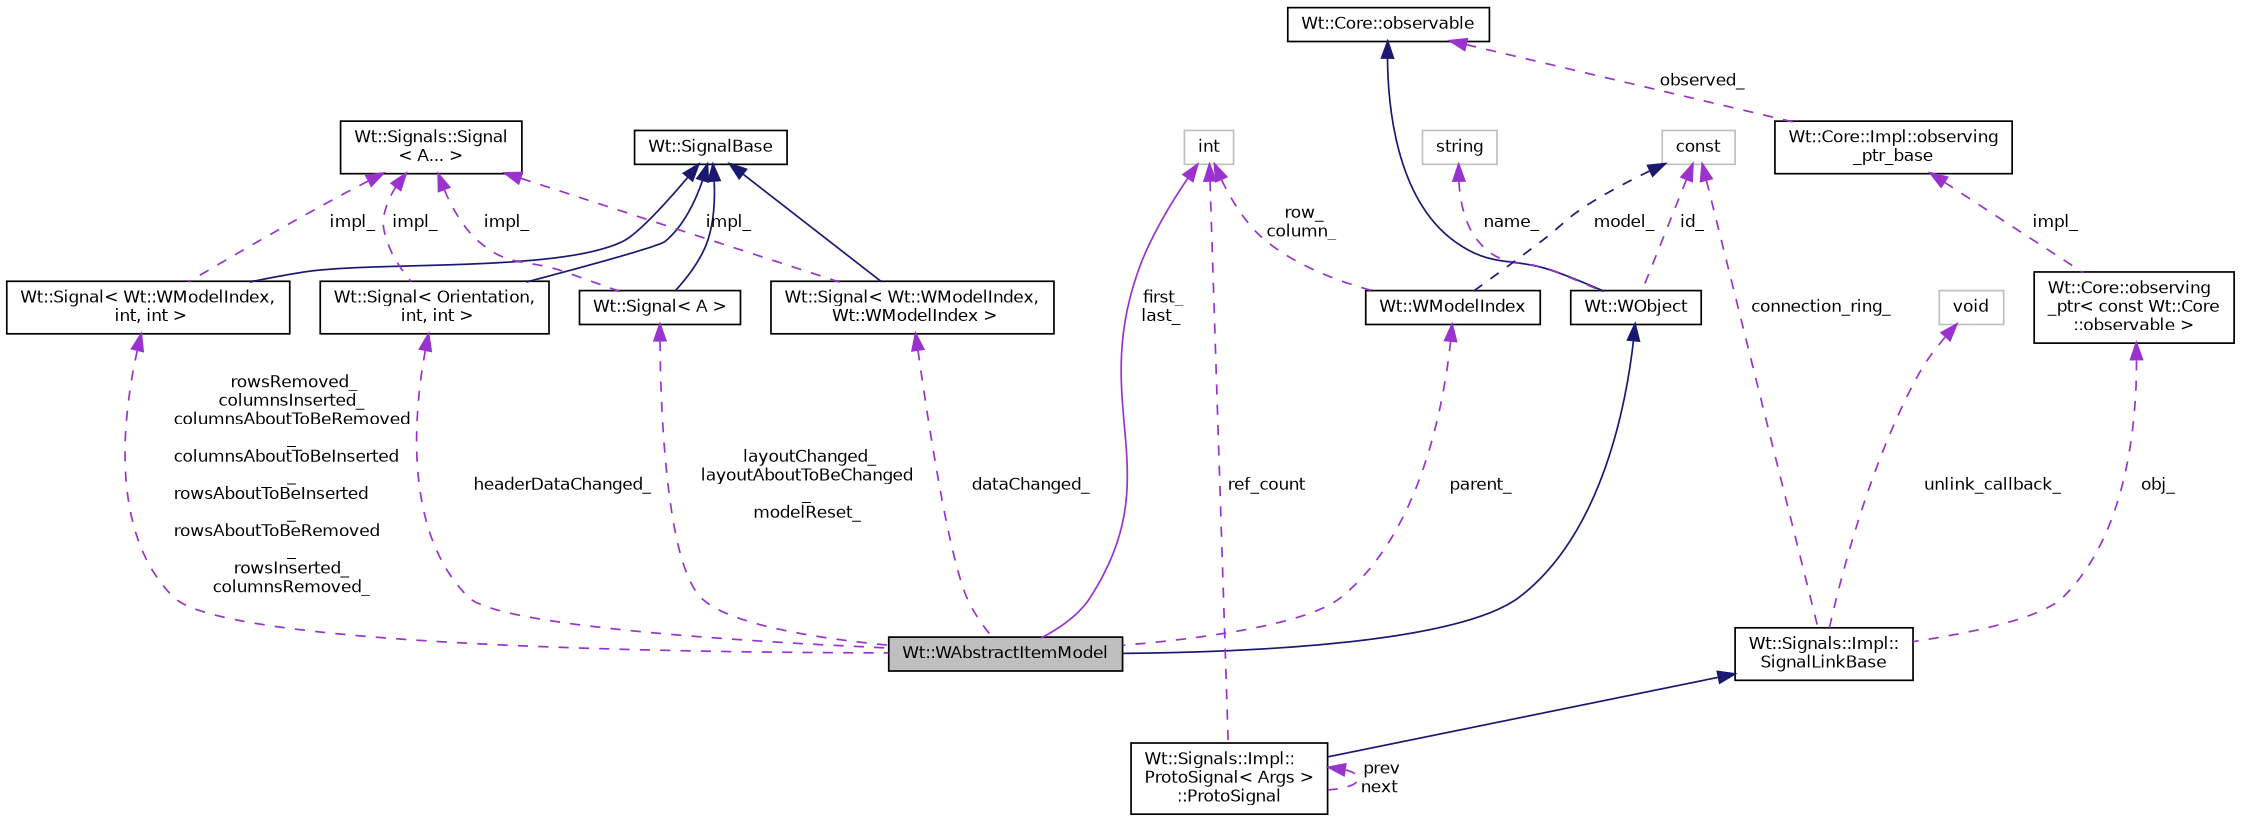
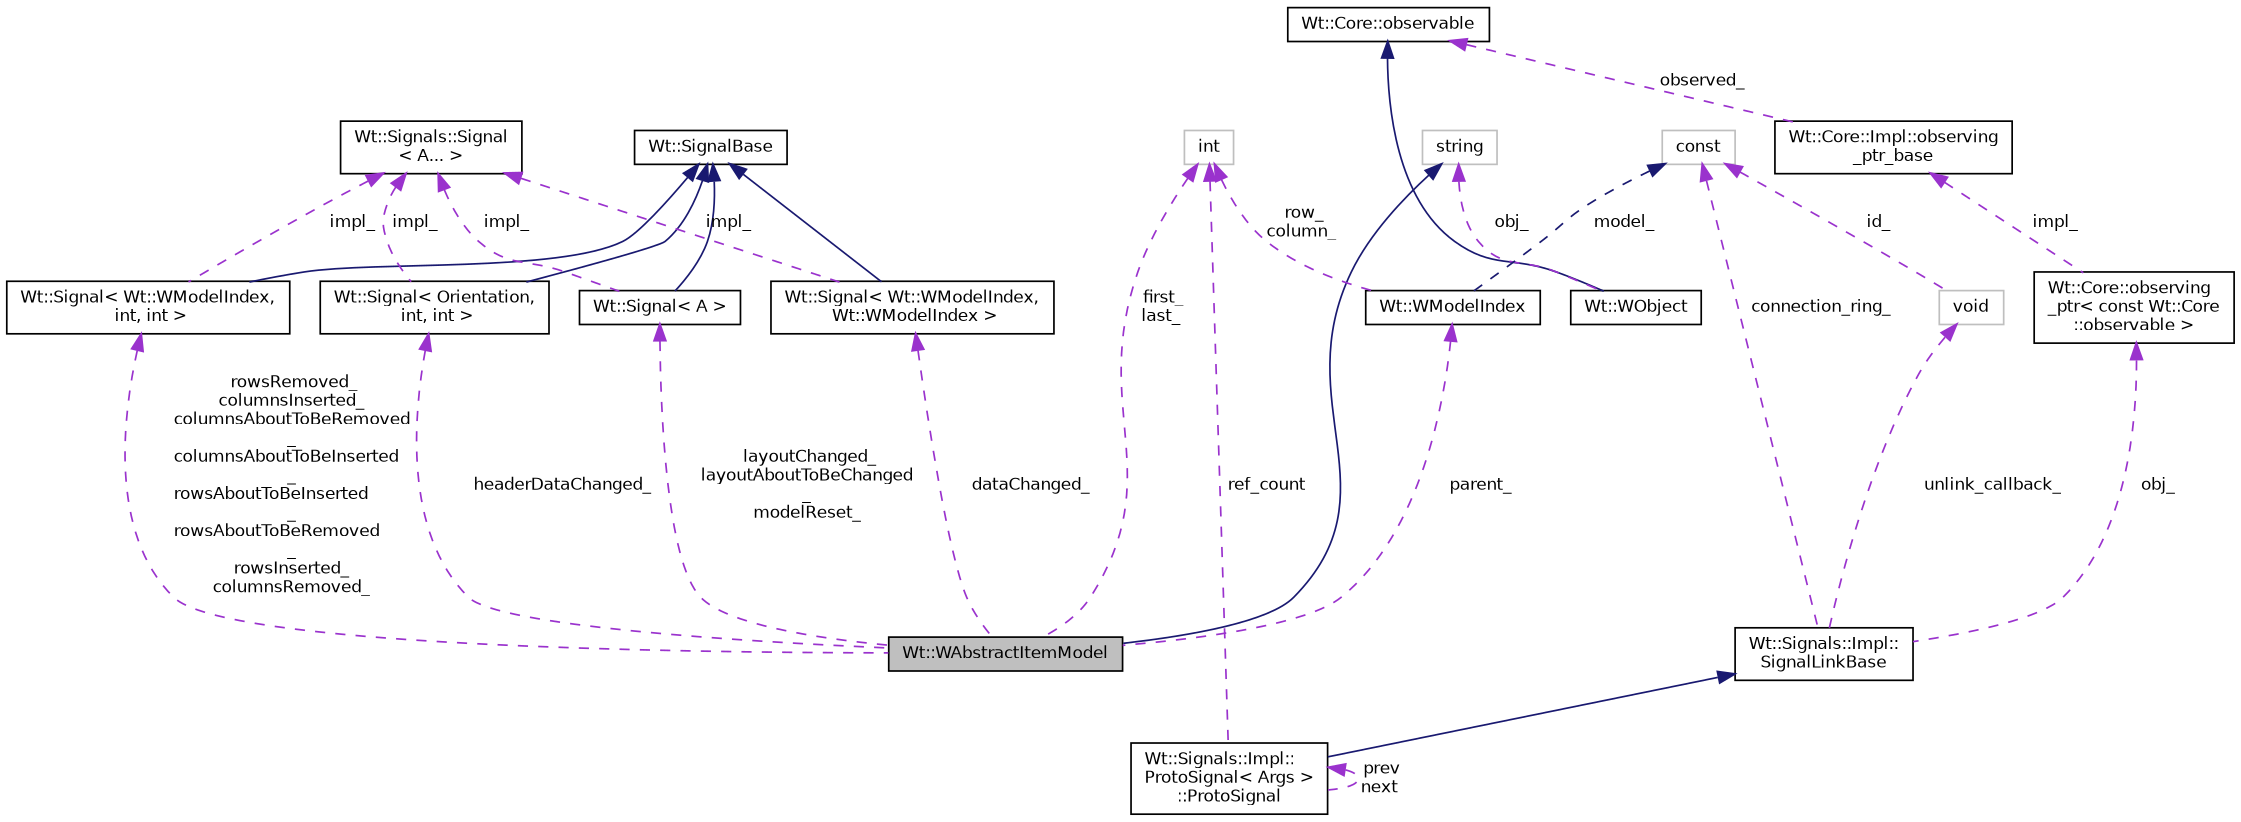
(1510, 223) -> (1510, 223)
(1664, 236) -> (1844, 231)
(1124, 416) -> (1124, 416)
(1466, 620) -> (1339, 466)
